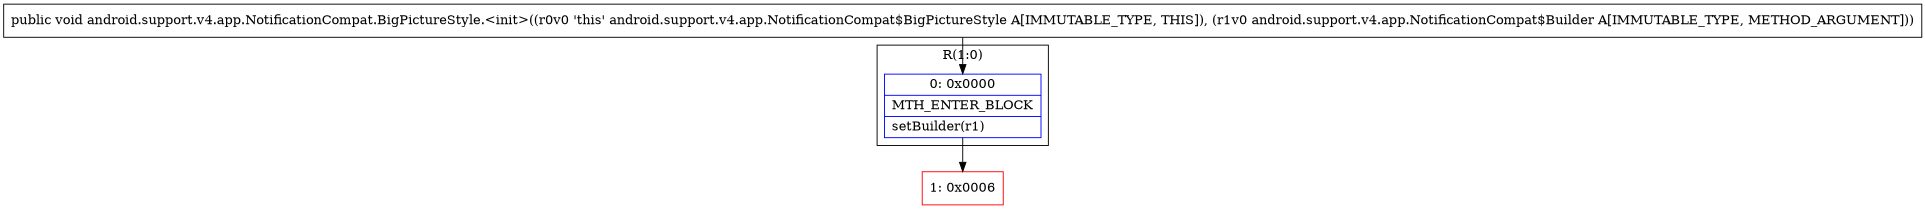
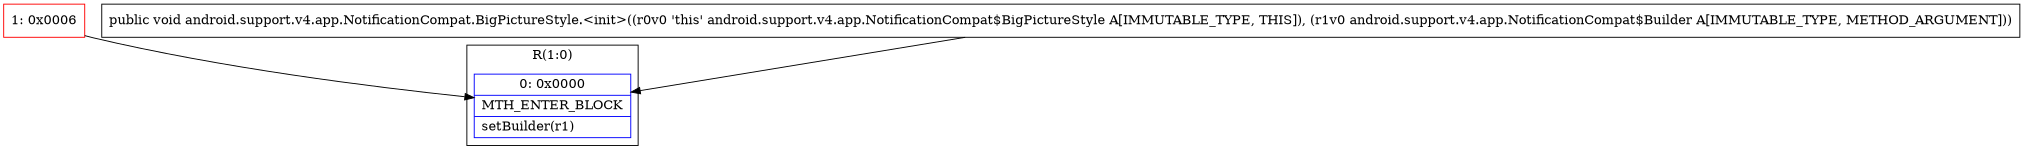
(963, 151) -> (274, 72)
